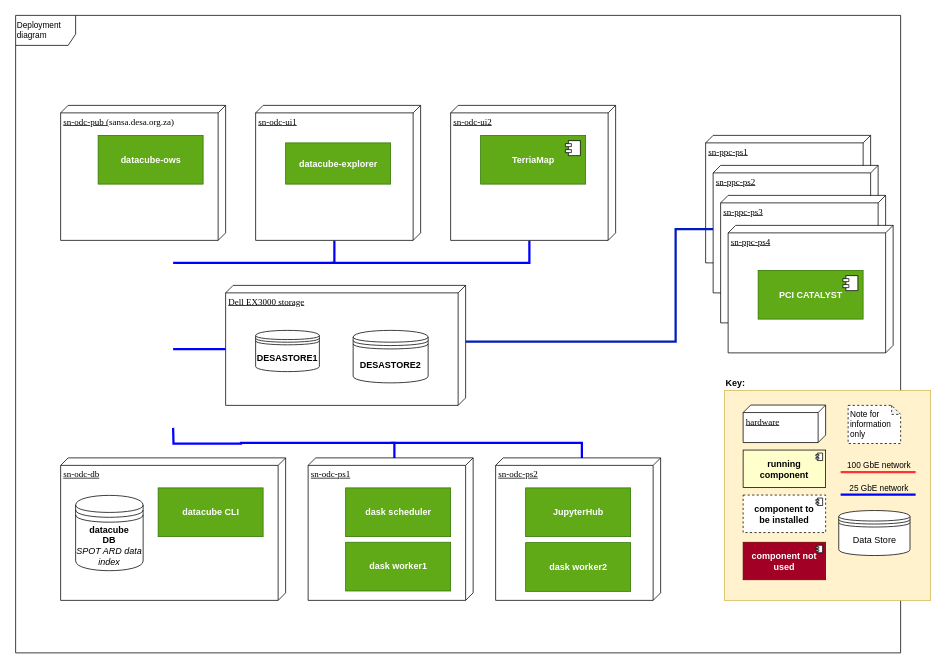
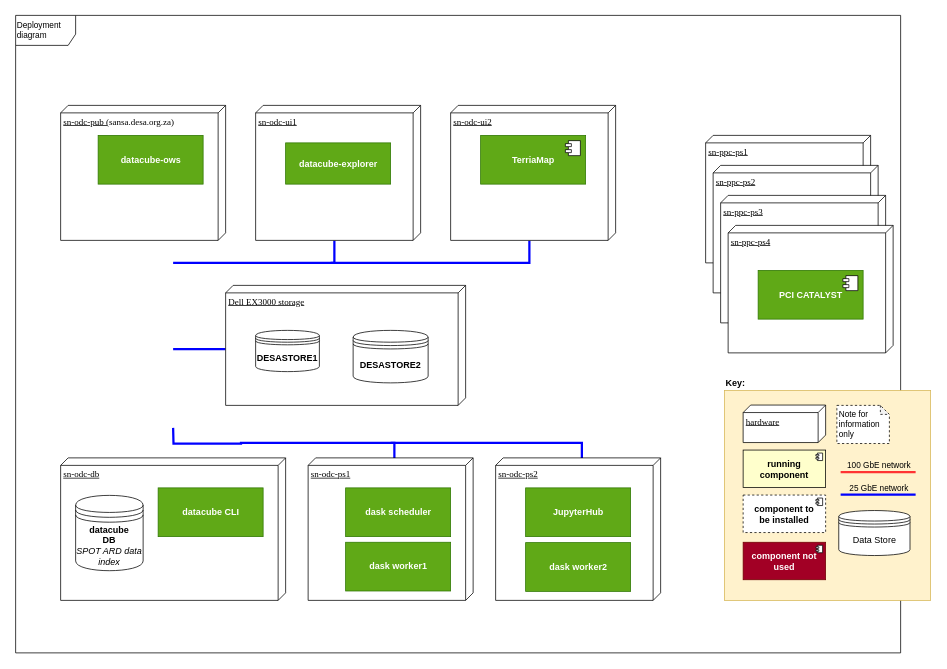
(644, 342) -> none
(874, 424) -> (863, 424)
